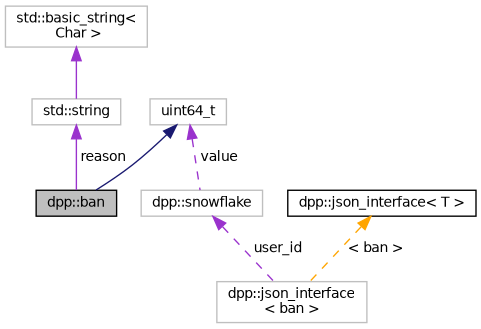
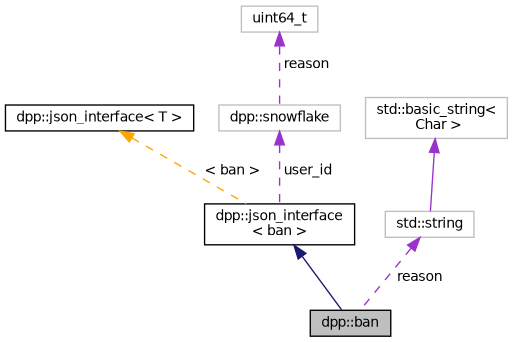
(218, 158) -> (305, 65)
(133, 164) -> (322, 283)
(76, 165) -> (386, 279)
(292, 302) -> (280, 224)
